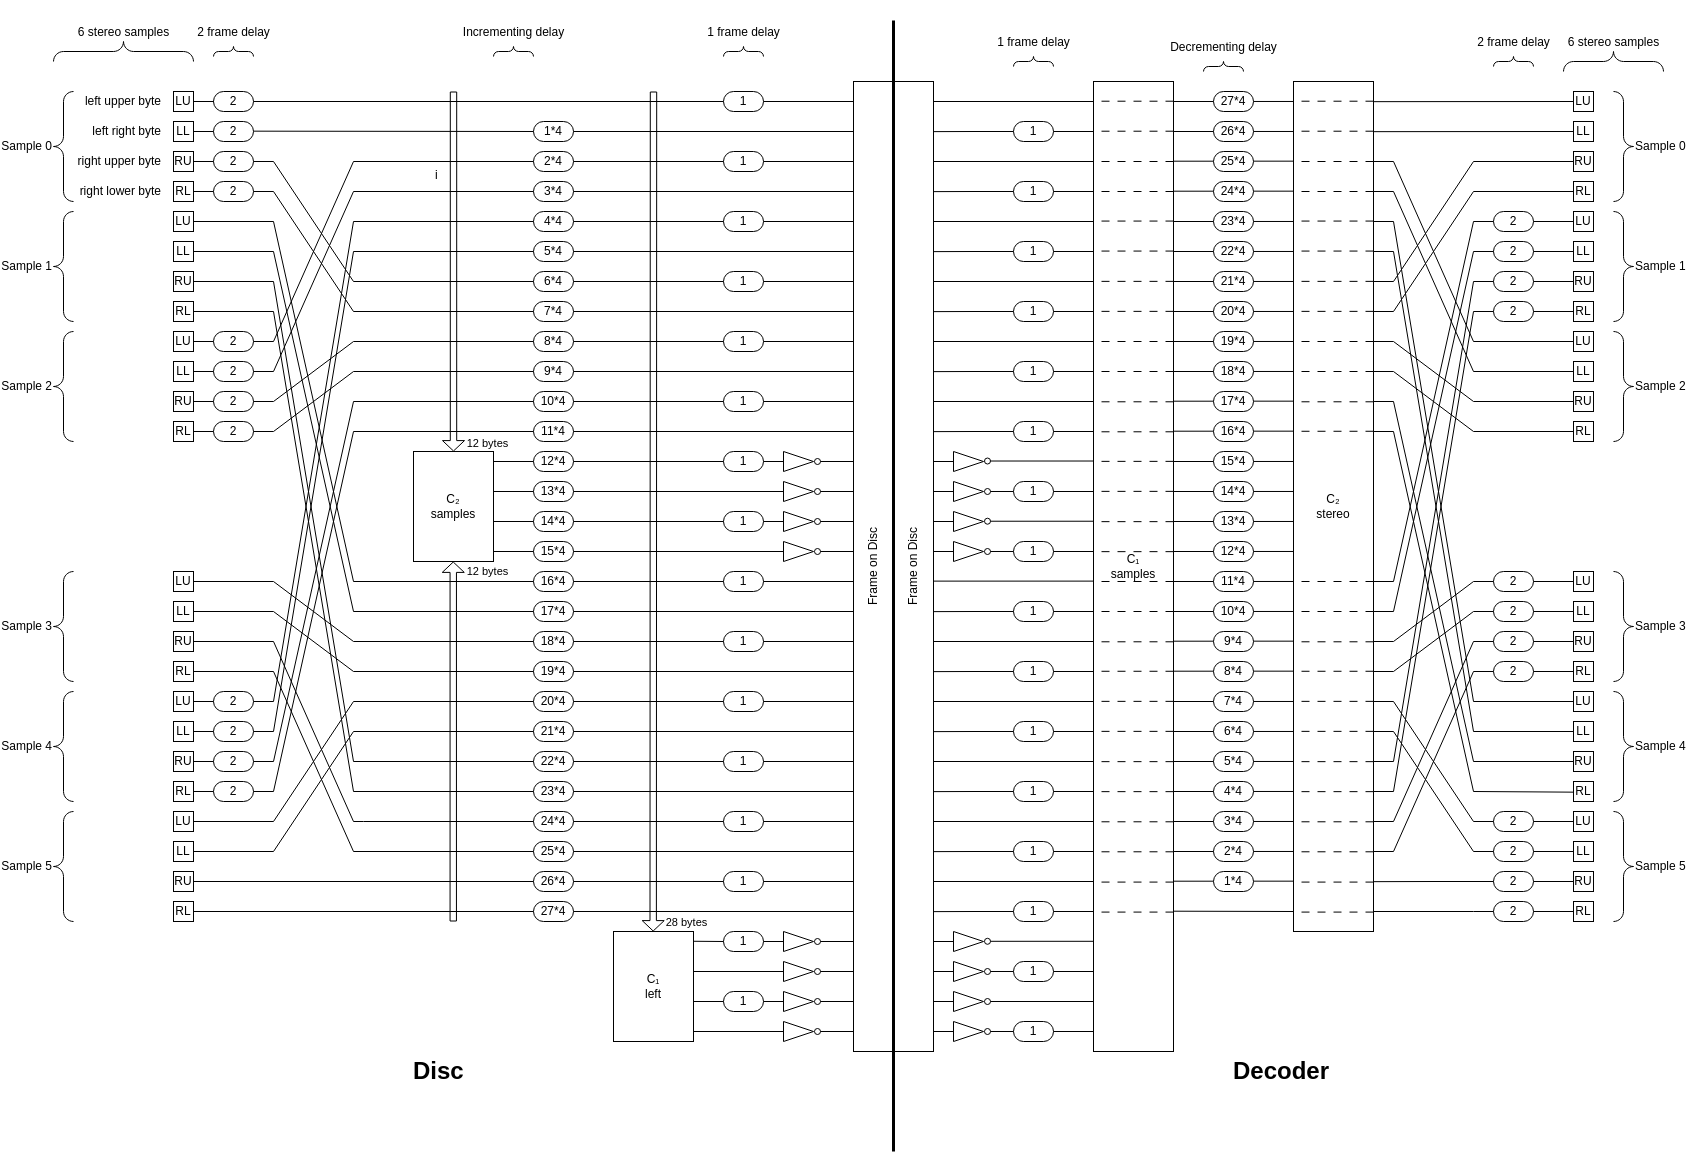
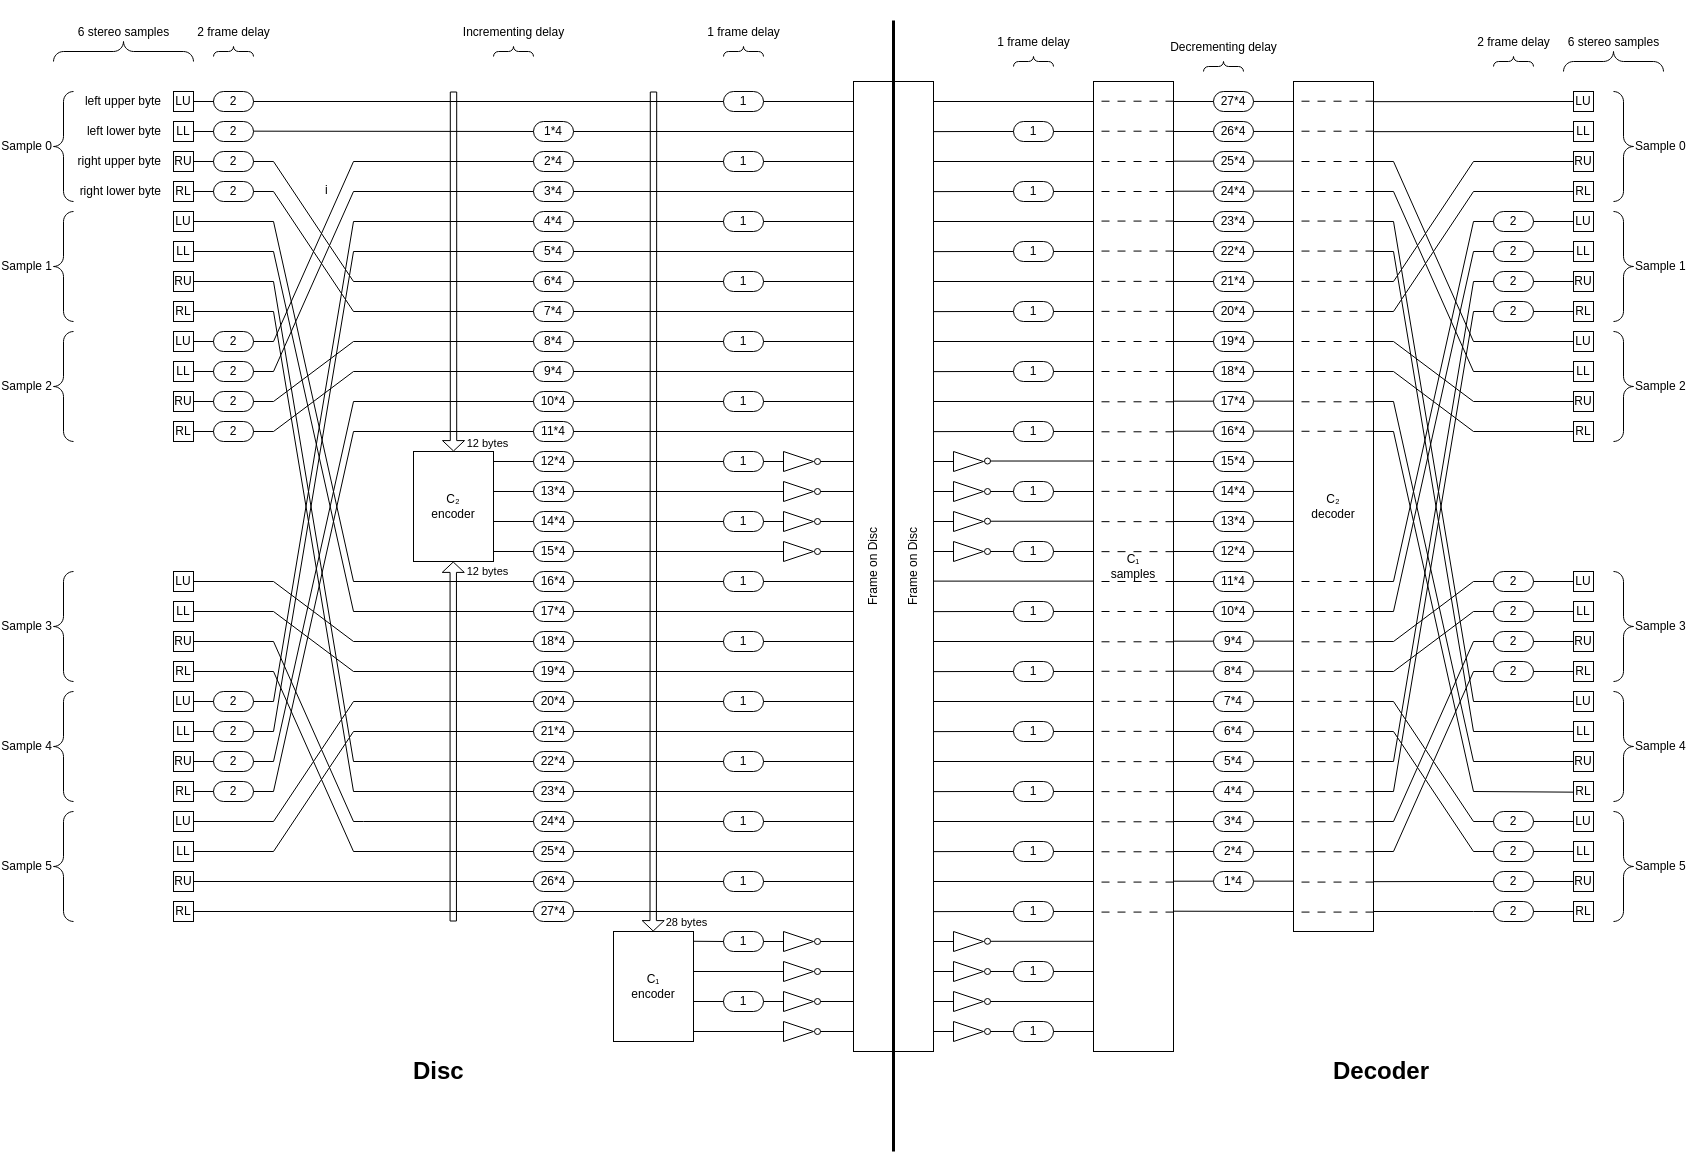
(117, 132) -> (117, 132)
(454, 182) -> (344, 197)
(454, 507) -> (454, 507)
(1334, 507) -> (1334, 507)
(654, 987) -> (654, 987)
(1324, 1072) -> (1424, 1072)
